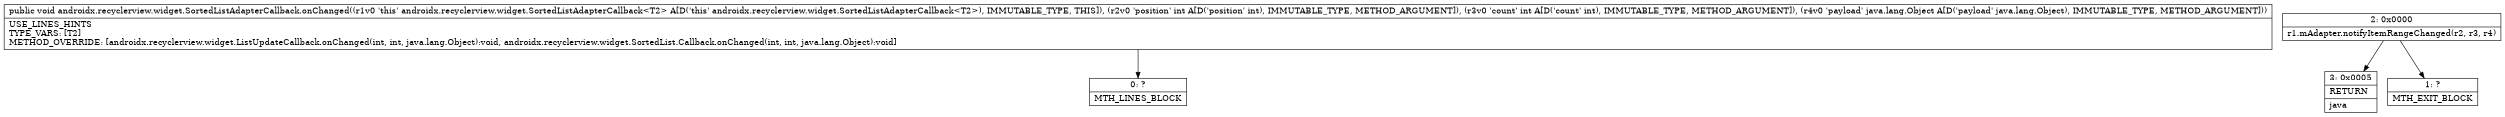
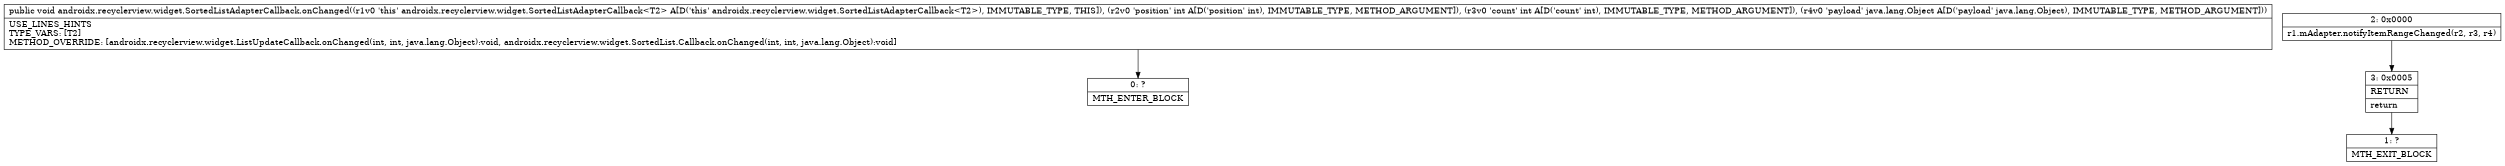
(2411, 57) -> (2392, 120)
(1138, 98) -> (1138, 98)
(2338, 105) -> (2384, 105)
